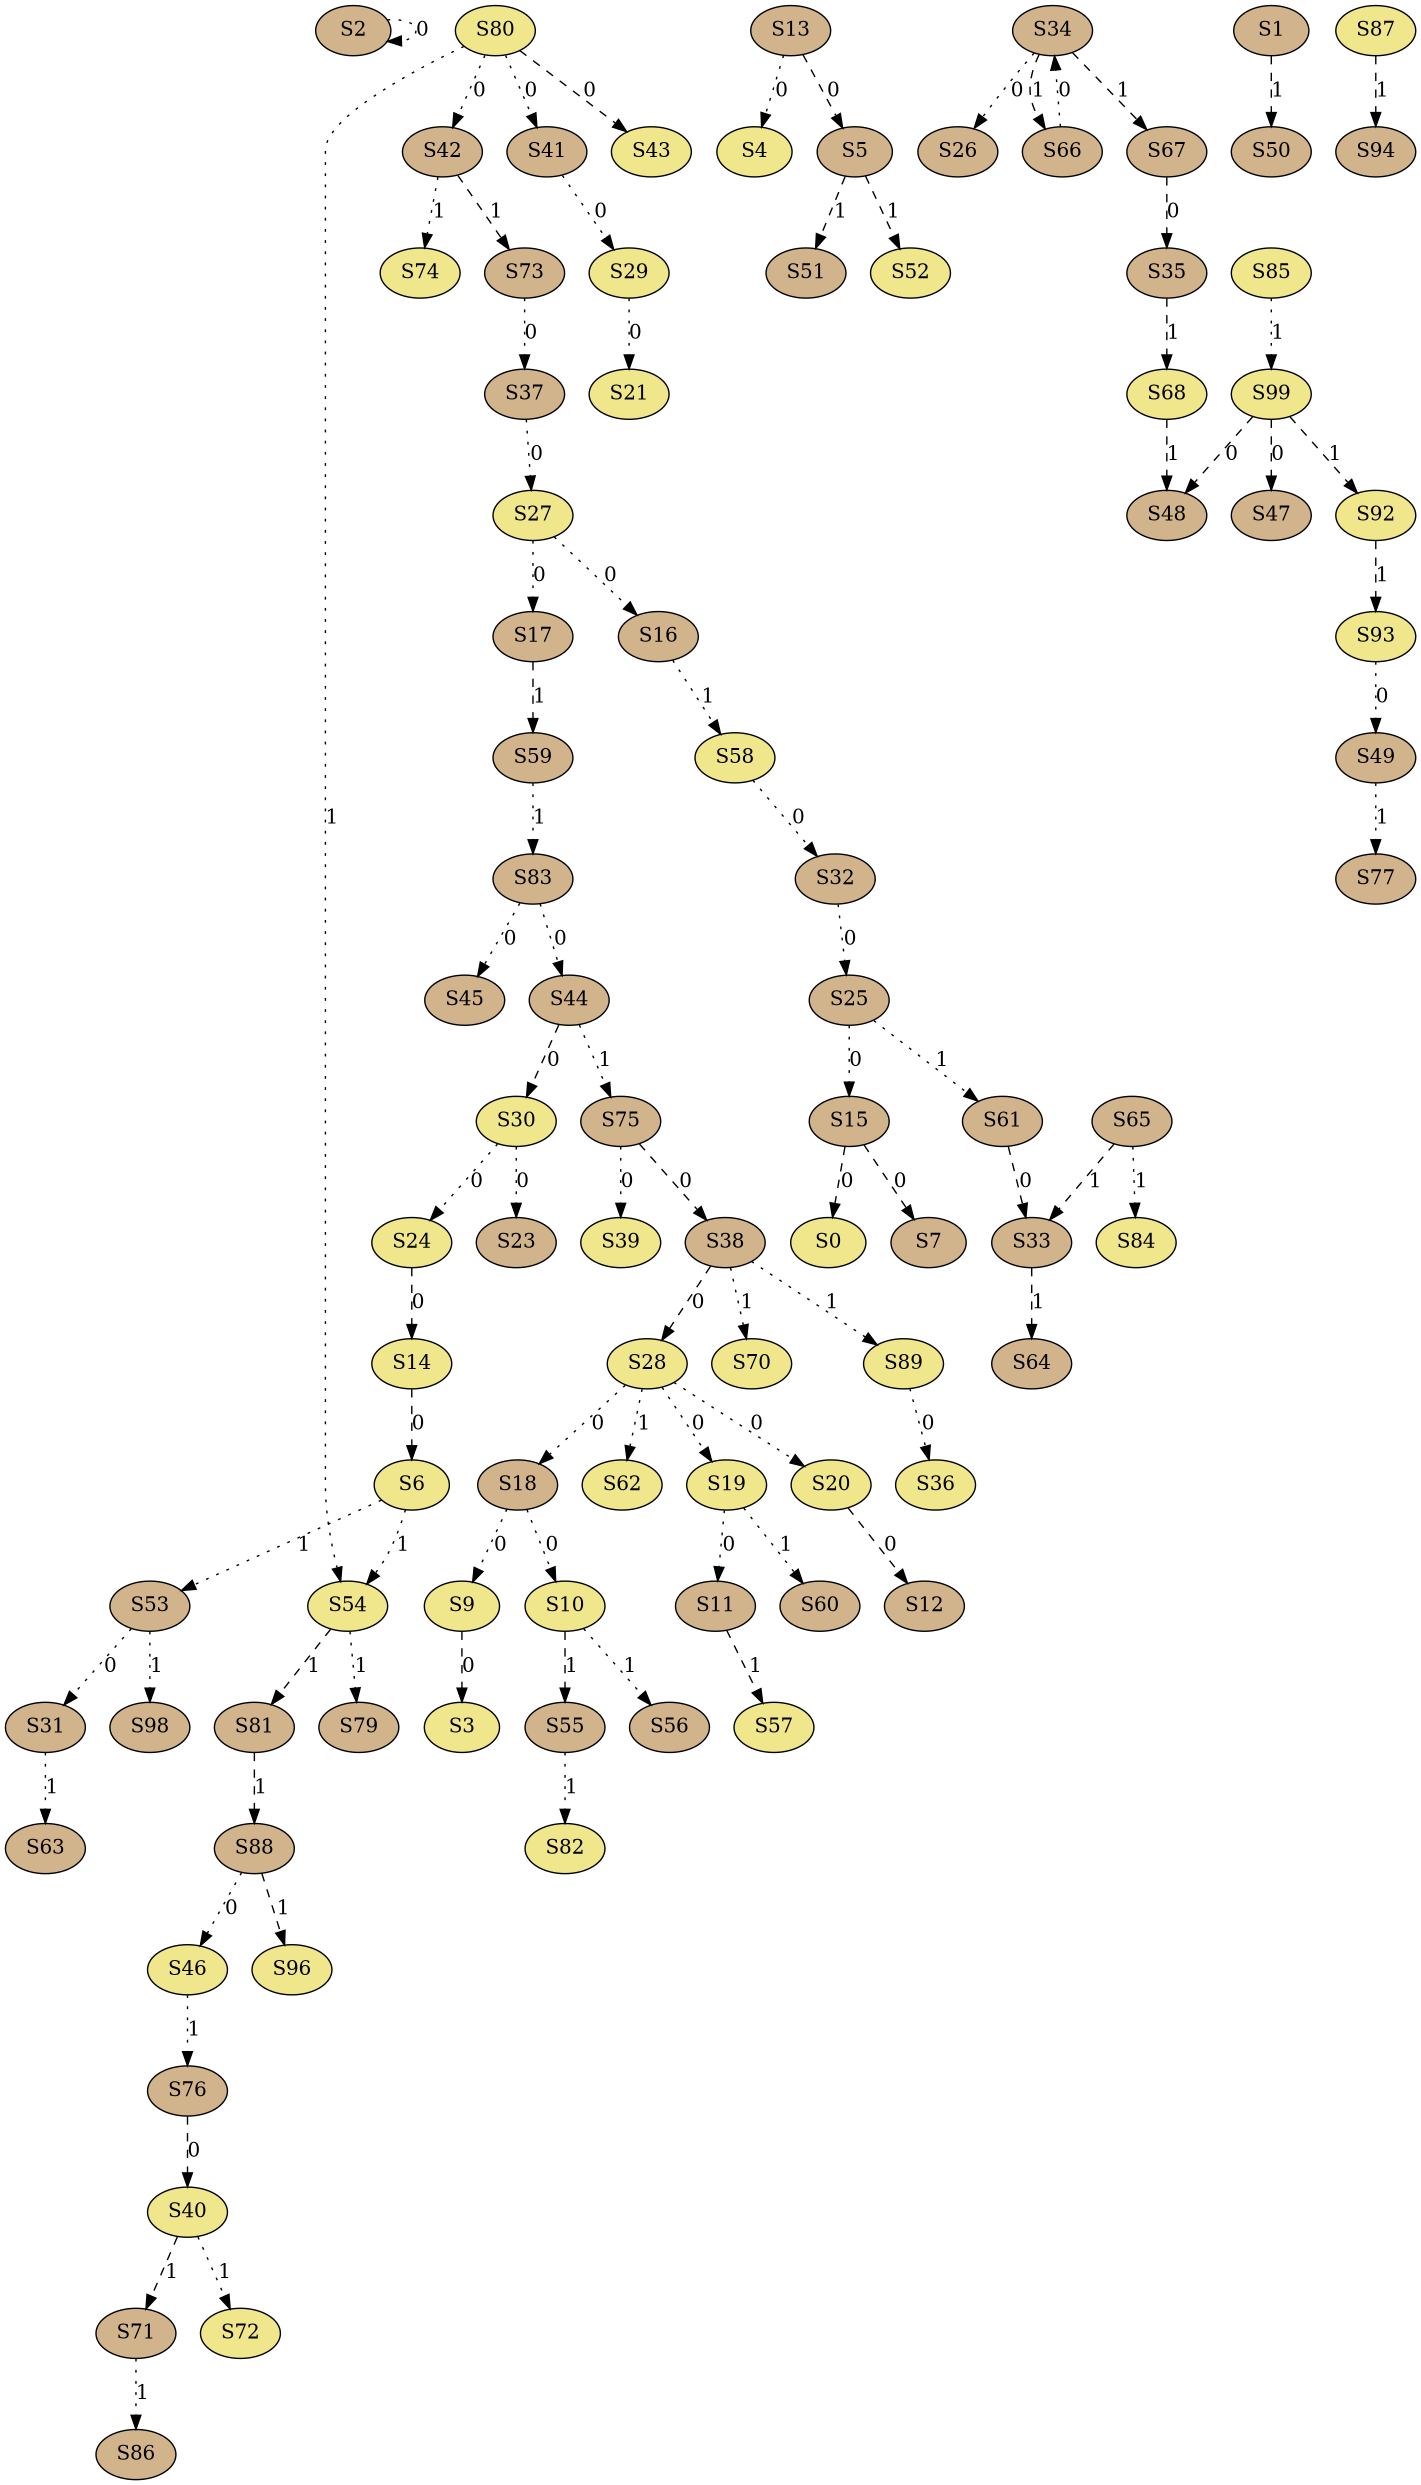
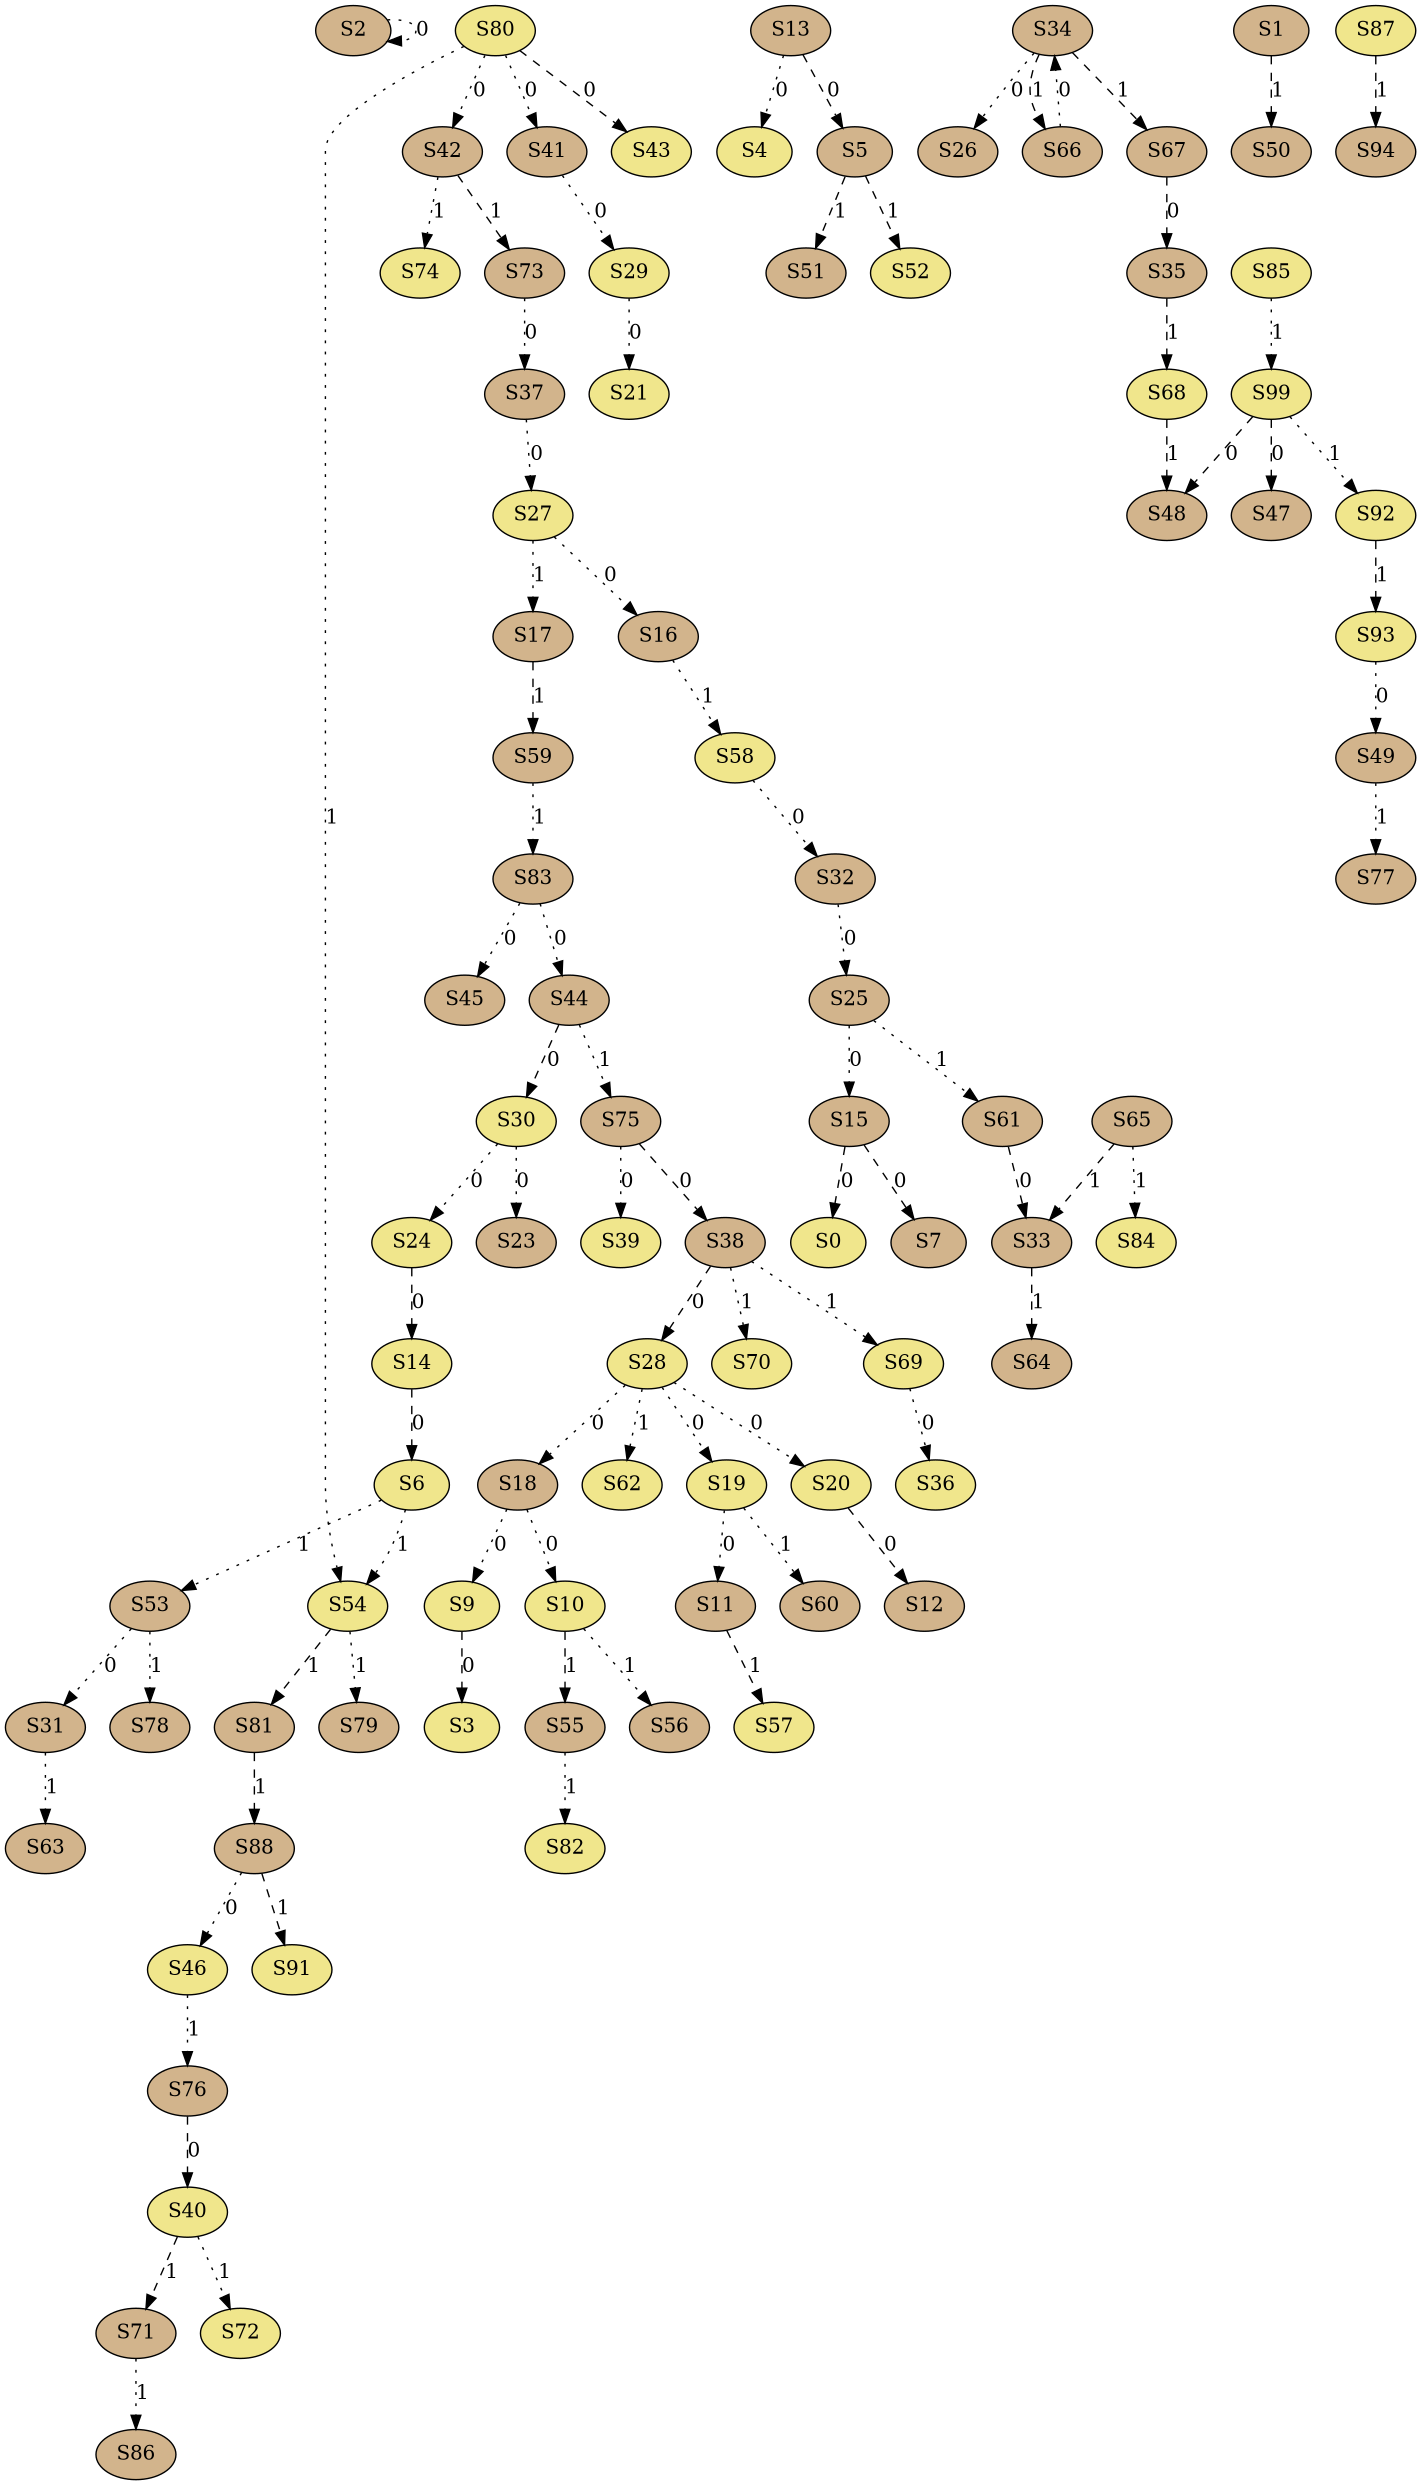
(1319, 450) -> (1319, 450)
(540, 576) -> (540, 576)
(904, 1364) -> (904, 1364)
(150, 1727) -> (150, 1727)
(292, 1970) -> (292, 1970)
